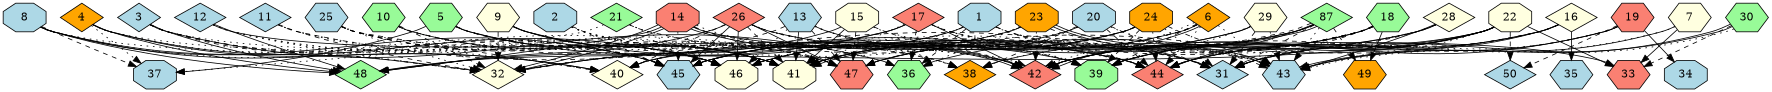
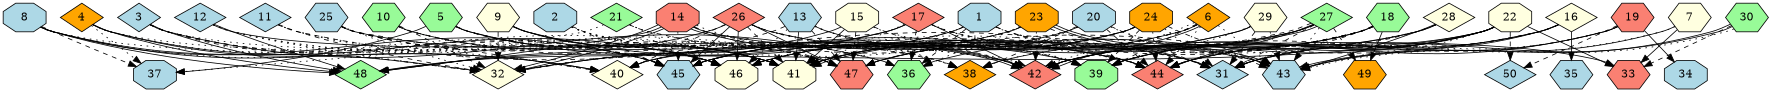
(1327, 17) -> (1327, 17)
(801, 46) -> (801, 46)
